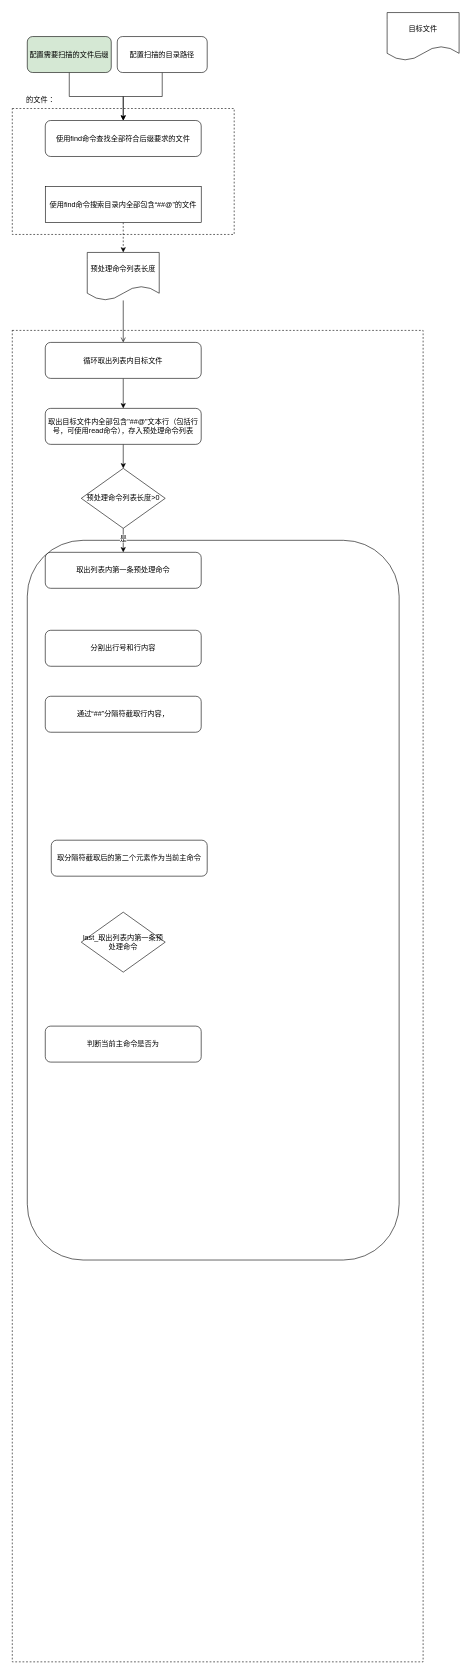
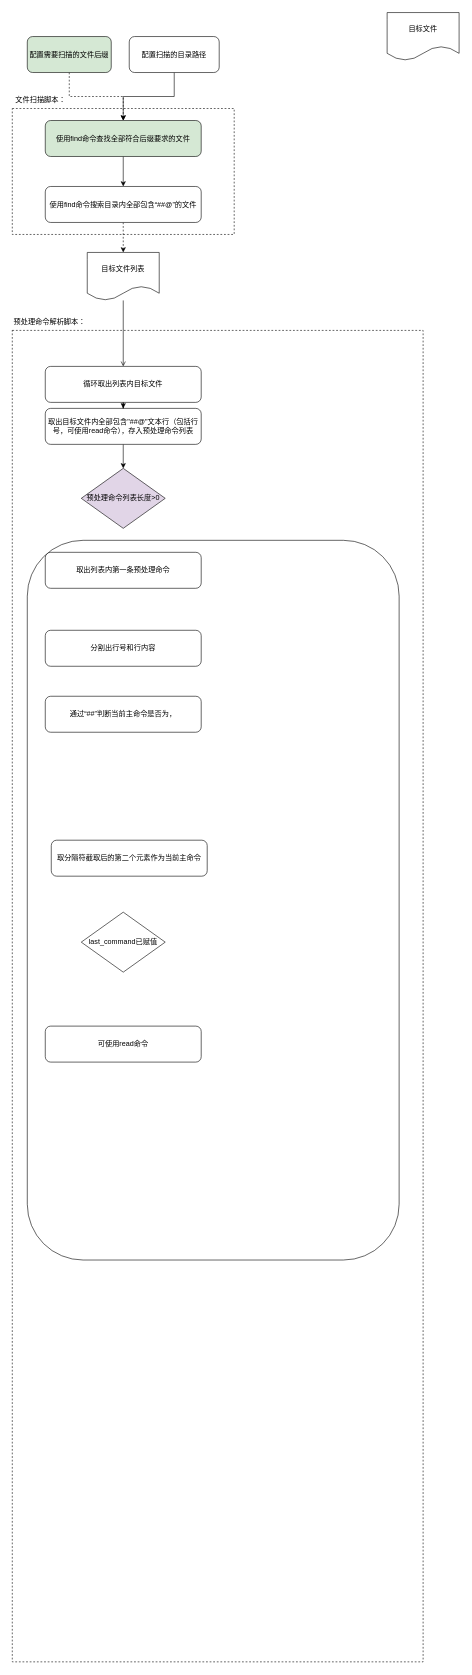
(162, 54) -> (174, 54)
(83, 96) -> (83, 96)
(41, 99) -> (41, 99)
(123, 138) -> (123, 138)
none -> (123, 180)
(123, 204) -> (123, 204)
(123, 269) -> (123, 269)
none -> (50, 321)
(123, 360) -> (123, 384)
(123, 498) -> (123, 498)
(123, 540) -> none
(123, 714) -> (123, 714)
(123, 942) -> (123, 942)
(123, 1044) -> (123, 1044)
